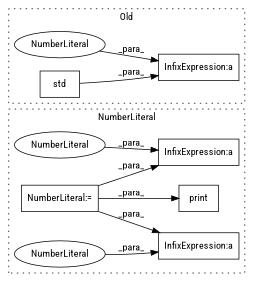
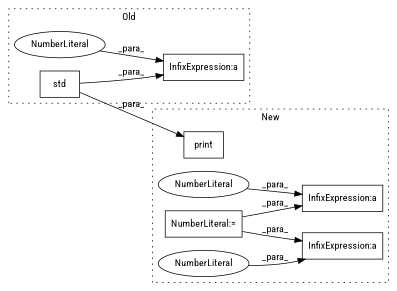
(127, 117) -> (271, 117)
(135, 198) -> (128, 113)
